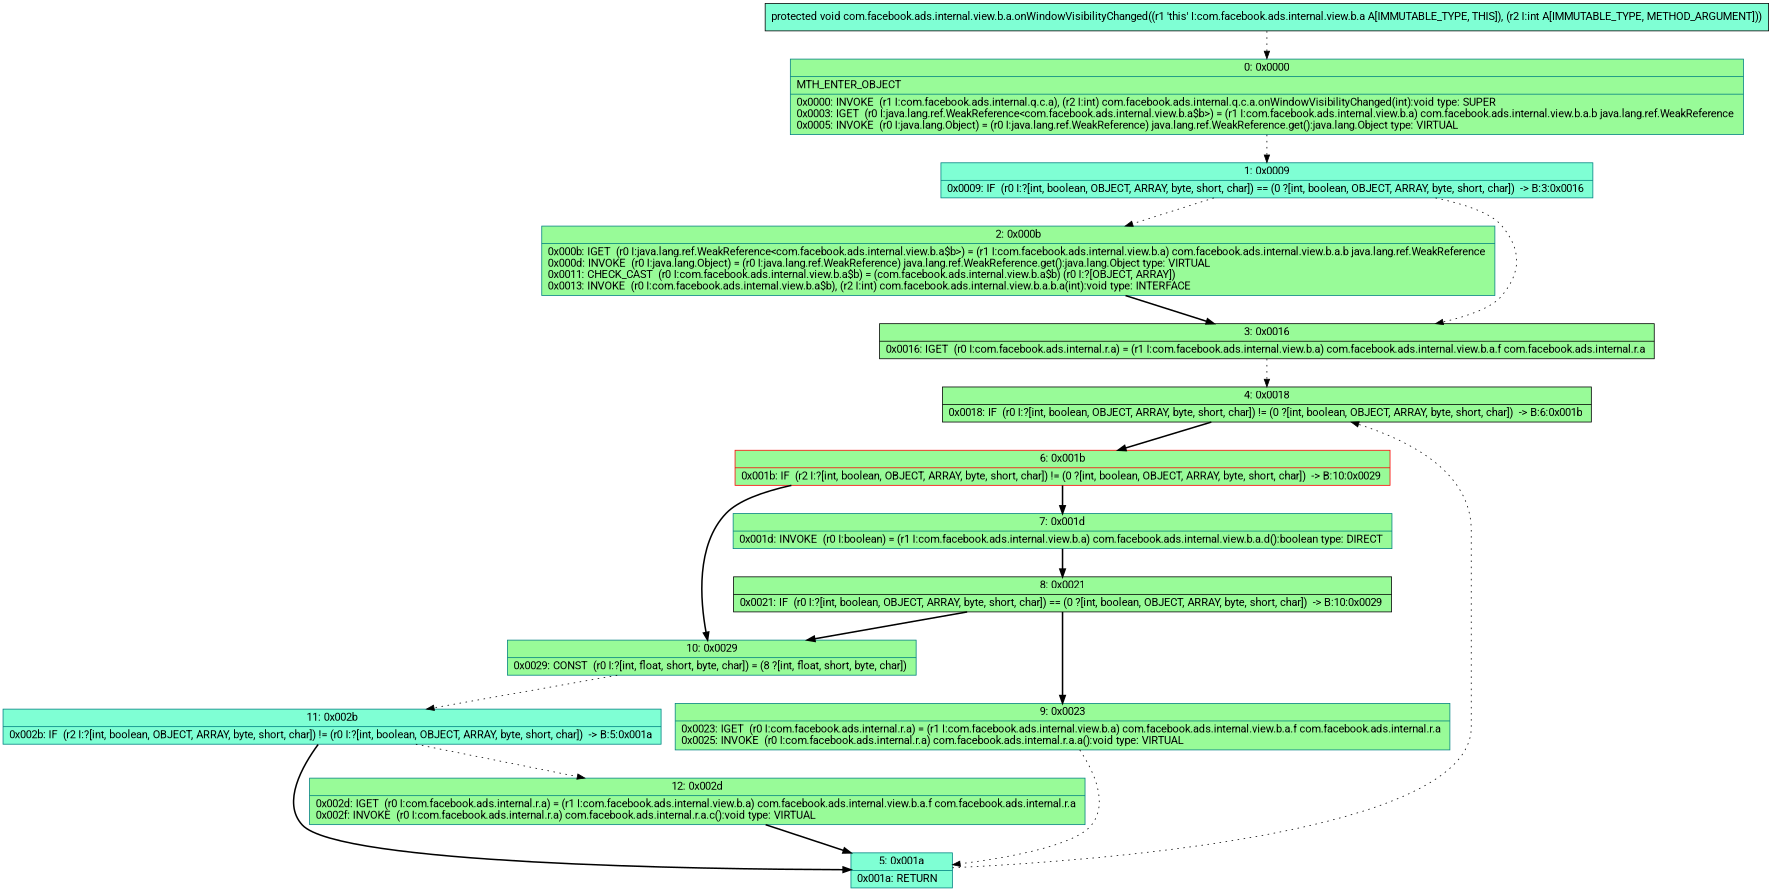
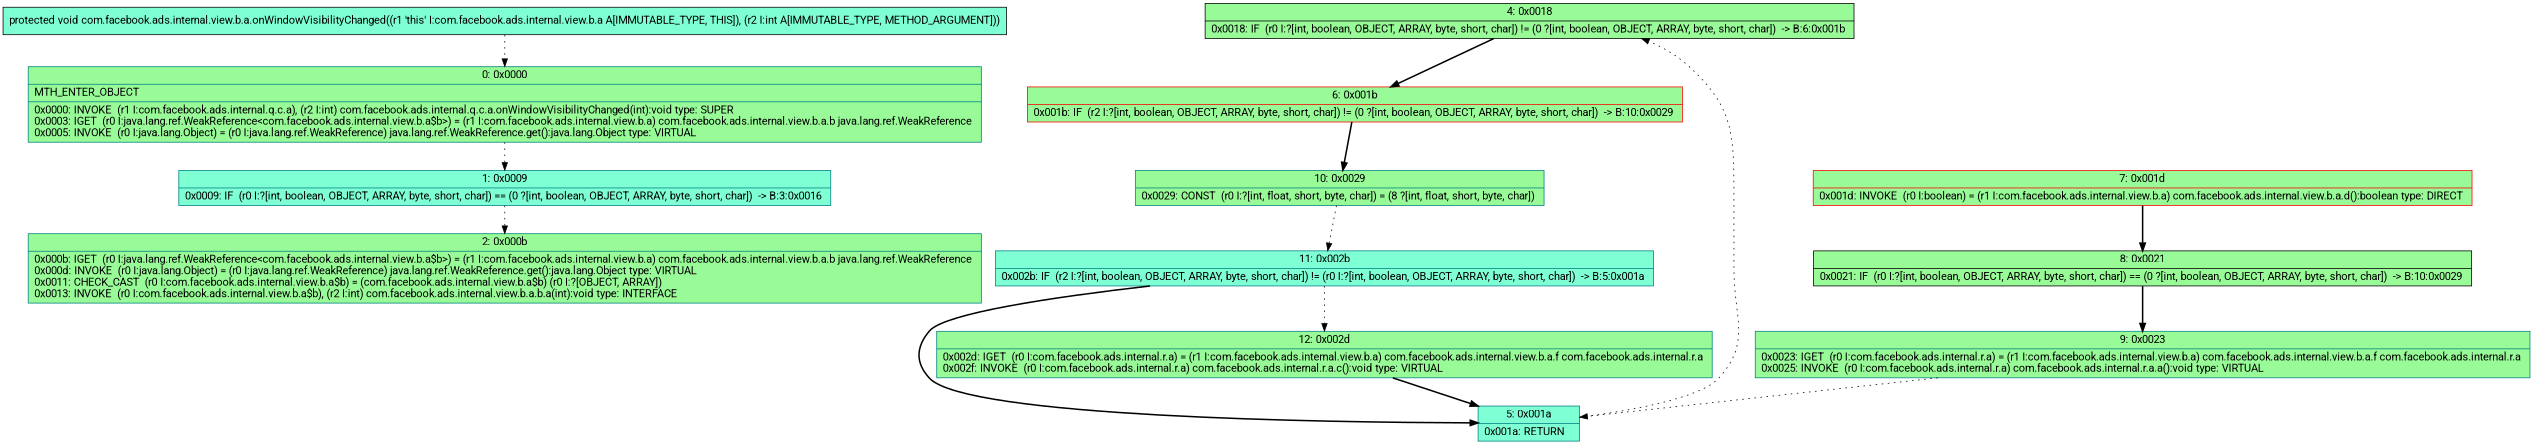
(1267, 341) -> none
(1063, 496) -> none
(1063, 531) -> (2143, 188)
(891, 625) -> none
